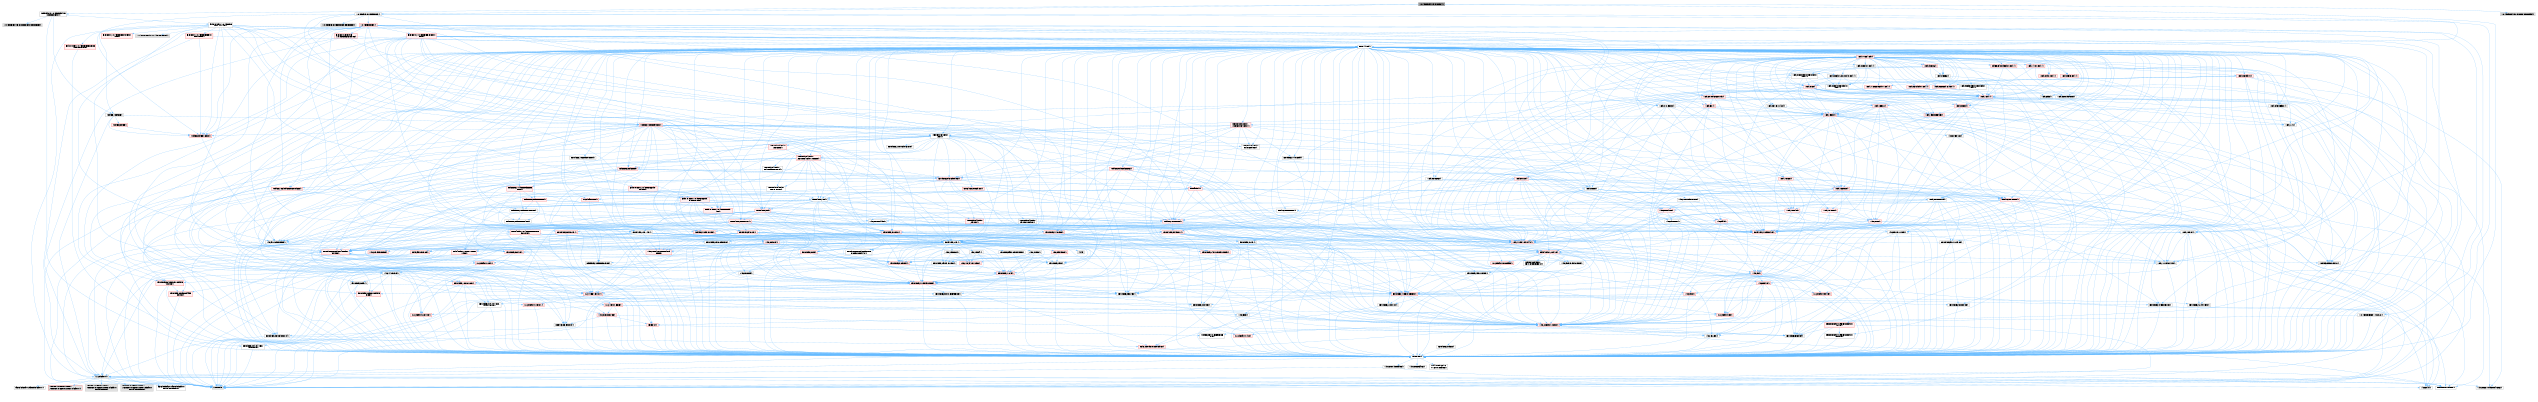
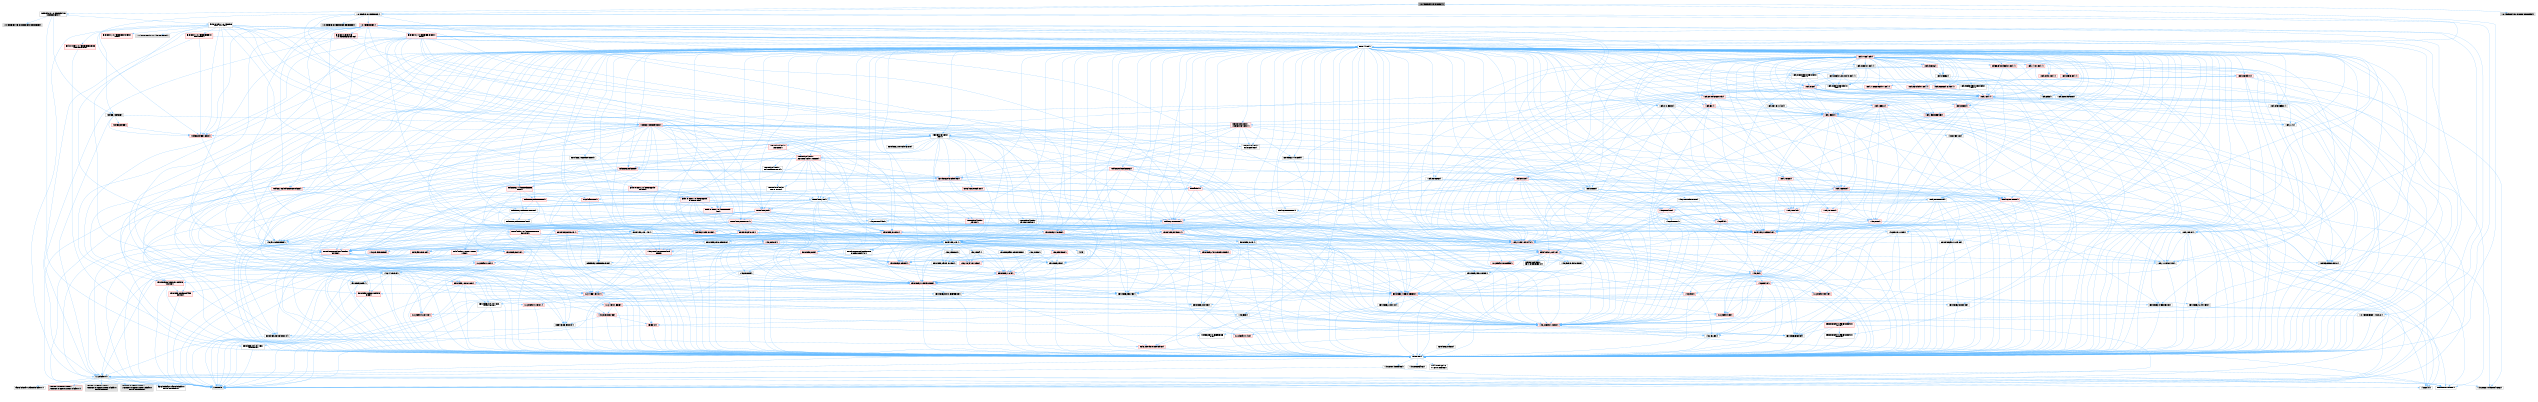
(958, 195) -> (937, 185)
